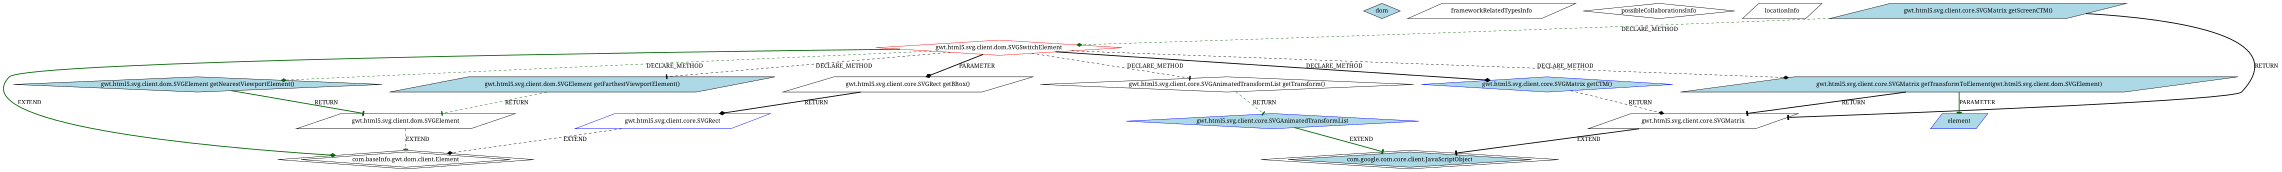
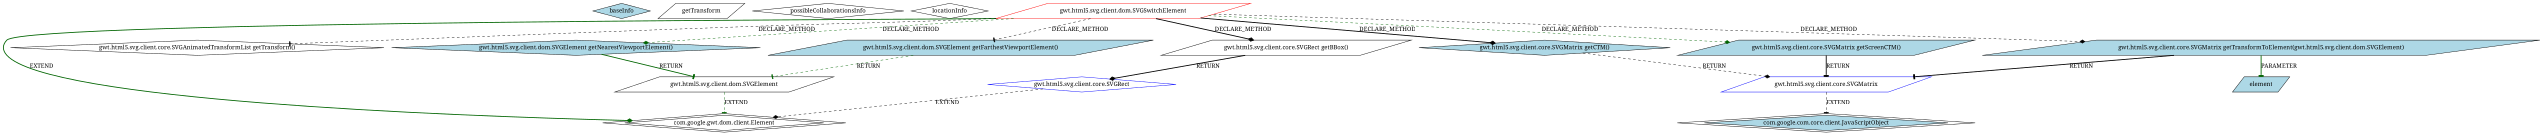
(1382, 11) -> (622, 11)
(1492, 11) -> (701, 11)
(1782, 11) -> (950, 11)
(1456, 32) -> (1467, 29)
(999, 48) -> (1123, 11)
(977, 66) -> (1243, 29)
(1547, 84) -> (1545, 48)
(673, 121) -> (1082, 84)
(1273, 121) -> none
(1693, 121) -> (1826, 84)
(1959, 121) -> (2261, 84)
(1548, 141) -> (1826, 102)
(406, 160) -> (724, 123)
